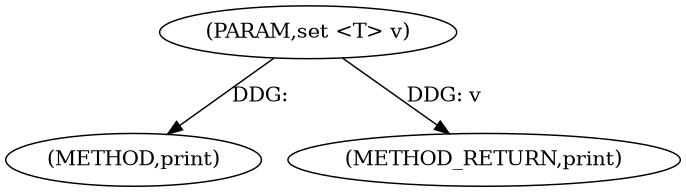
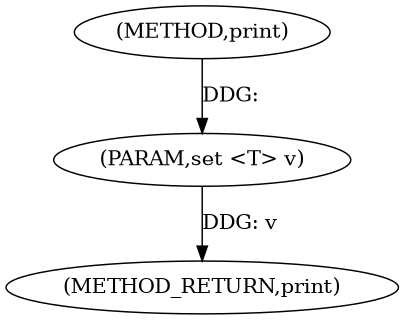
(227, 92) -> (202, 89)
